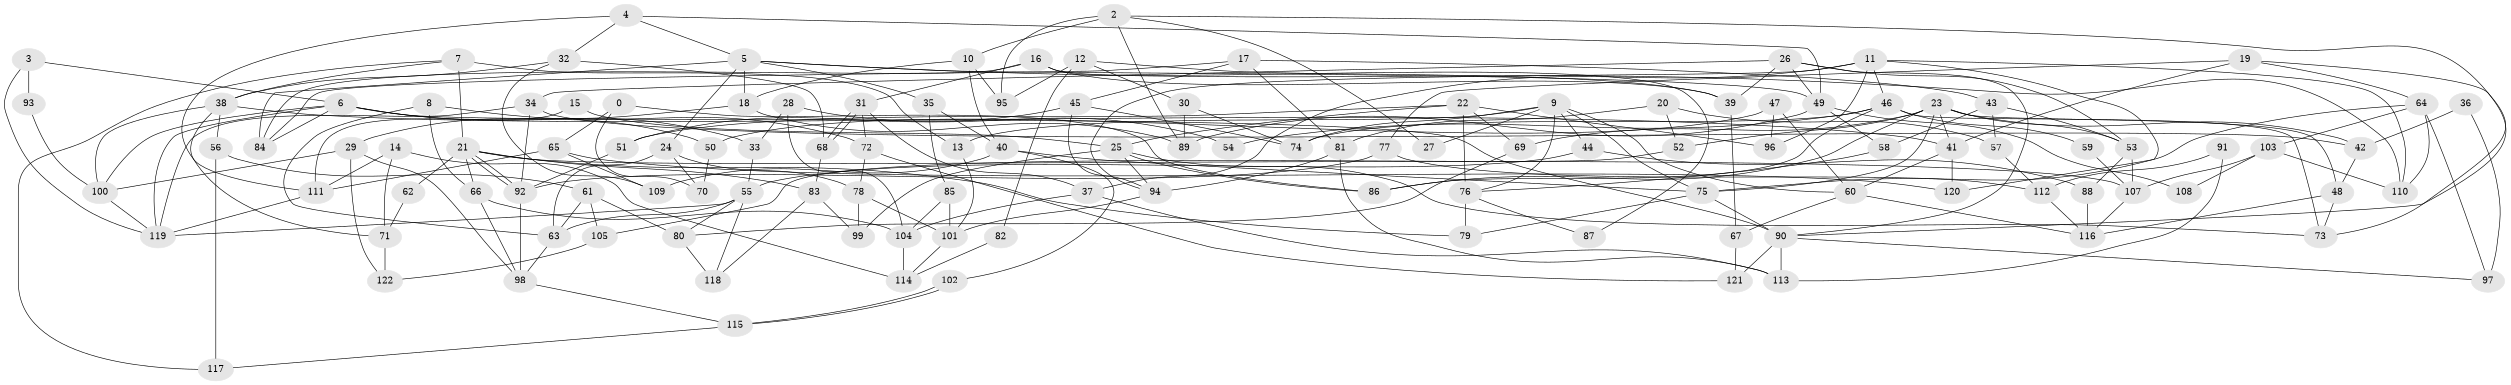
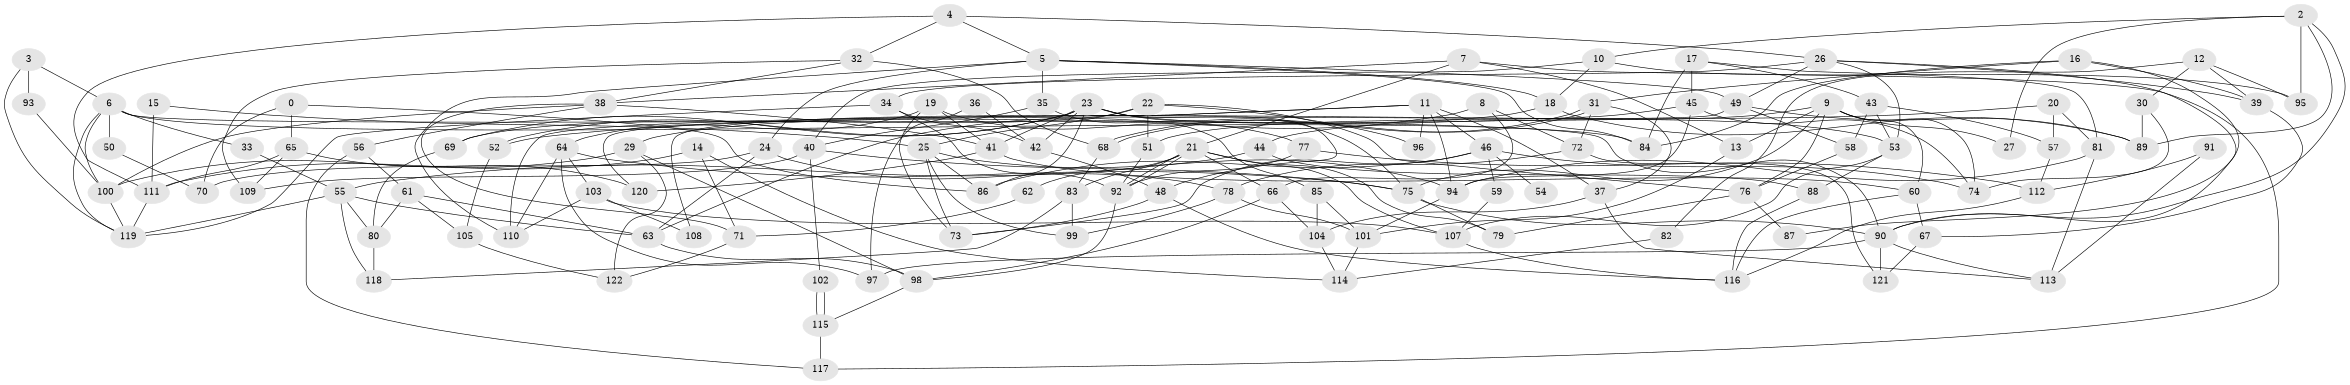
(1249, 31) -> (1386, 30)
(789, 104) -> none
(1775, 104) -> none
